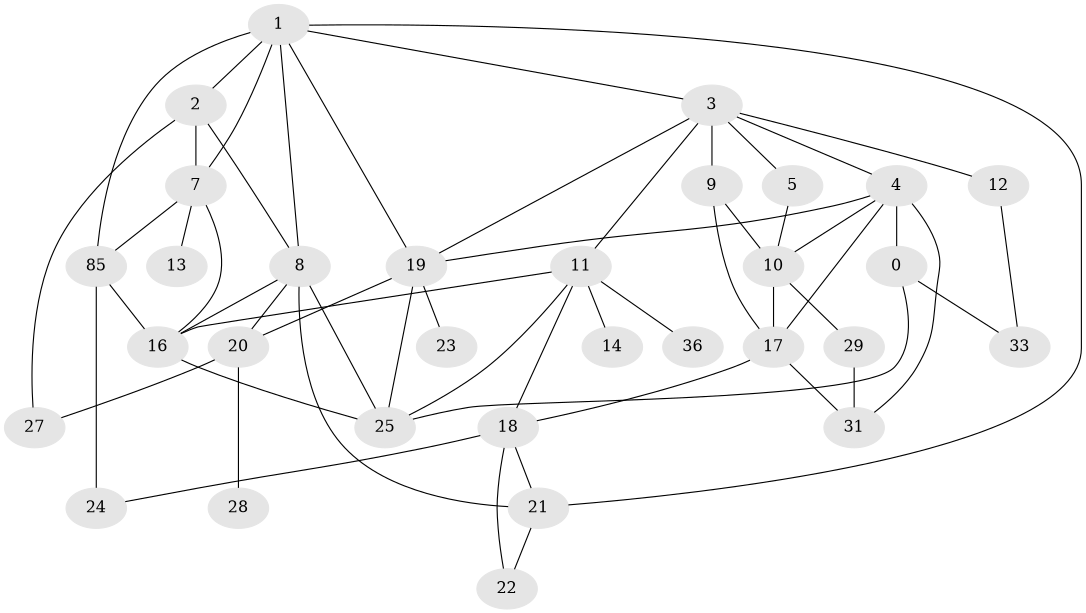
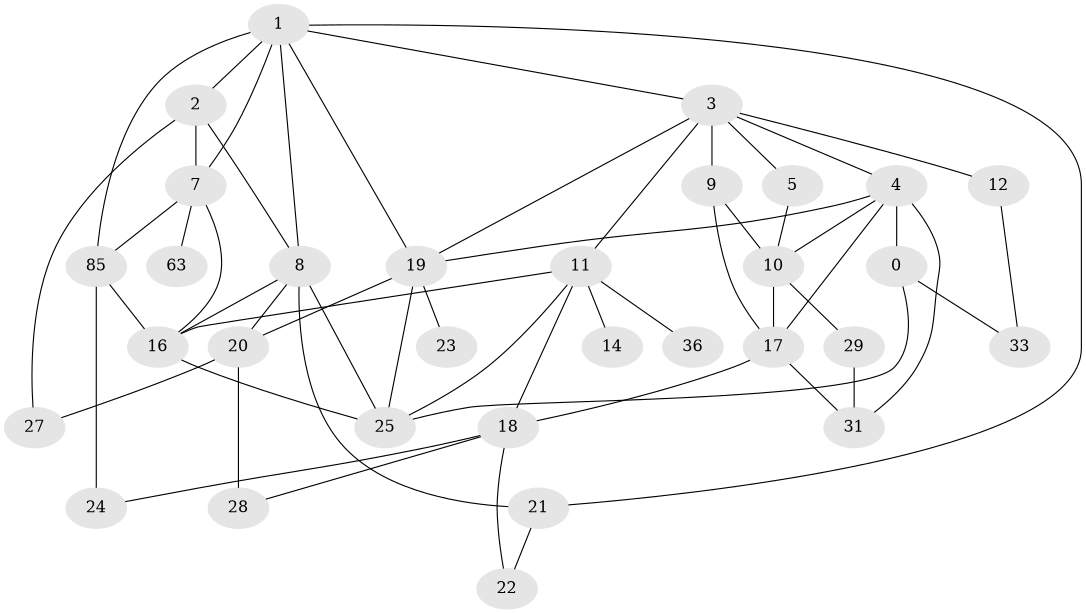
(177, 266) -> (177, 266)
(523, 468) -> (384, 465)
